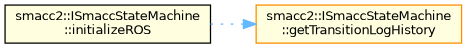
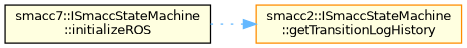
(108, 24) -> (108, 24)
